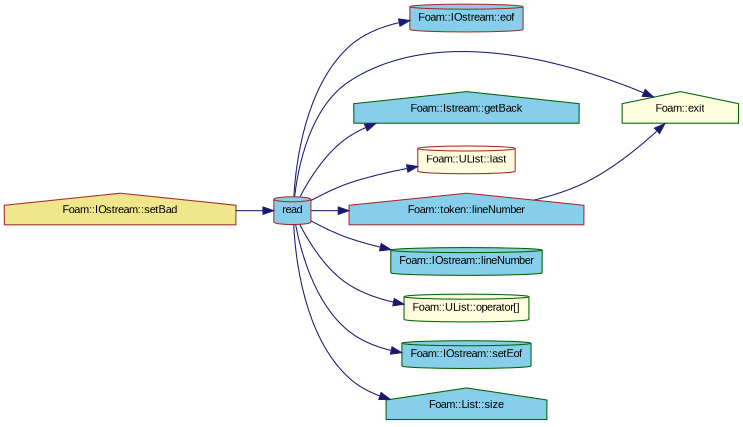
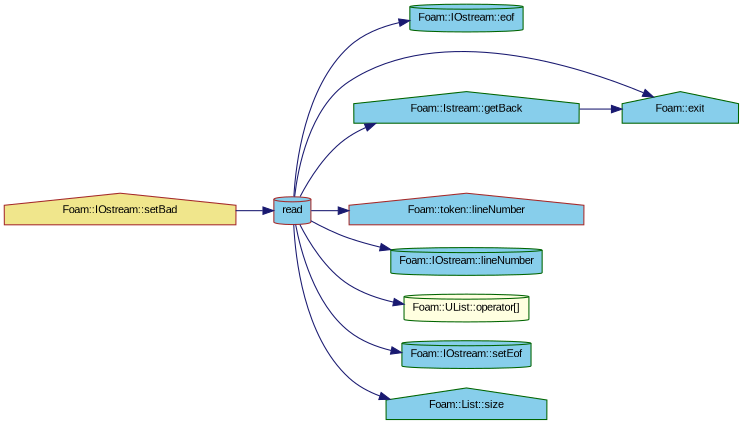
(466, 18) -> (466, 18)
(680, 109) -> (680, 109)
(466, 160) -> none
(600, 174) -> (595, 109)
